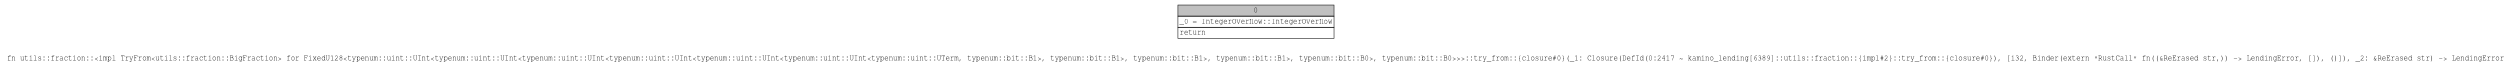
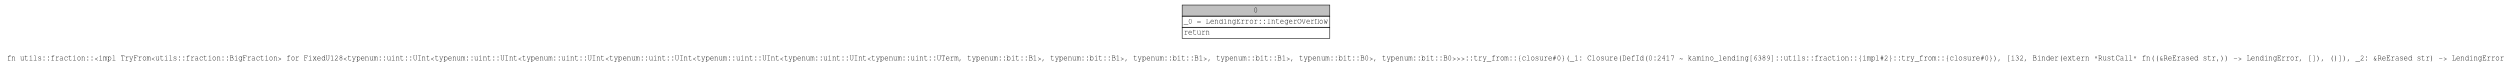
(1256, 21) -> (1256, 21)
